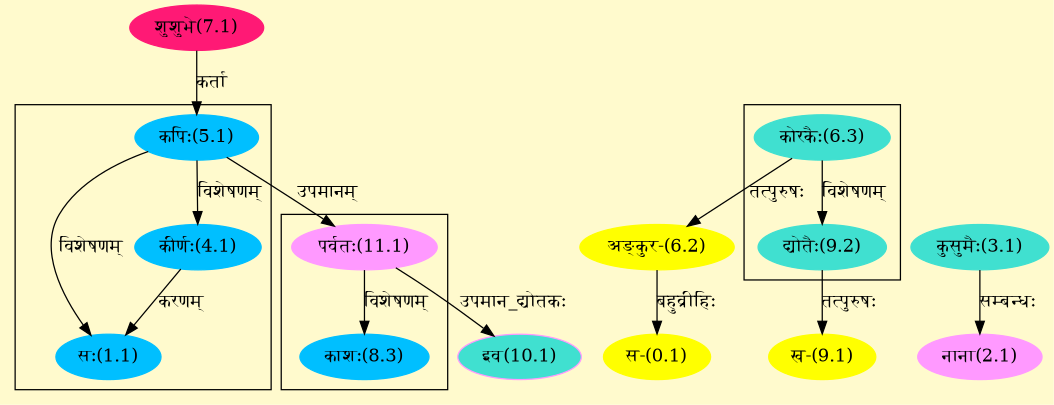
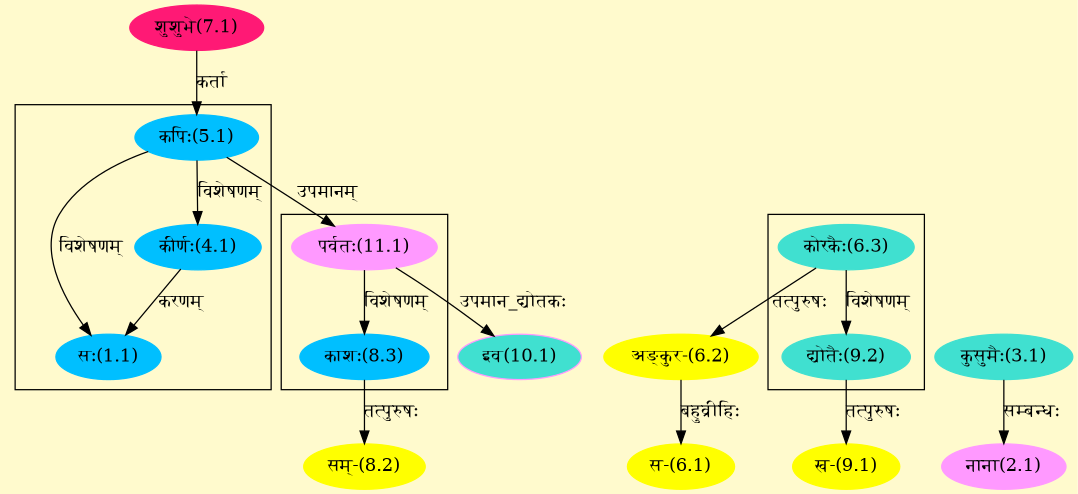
(657, 357) -> (681, 467)
none -> (364, 467)
